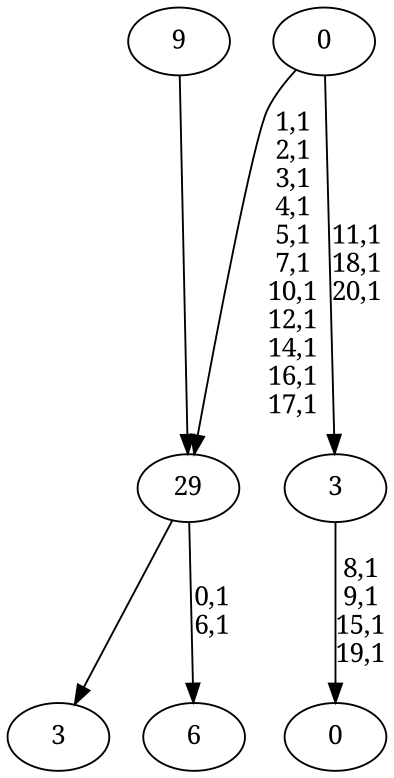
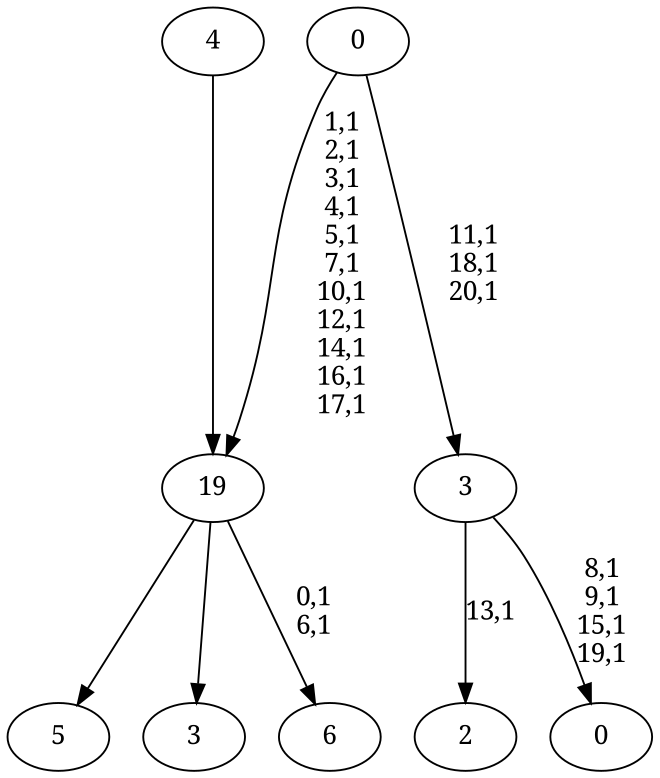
(179, 41) -> (213, 41)
(188, 488) -> (213, 488)
none -> (58, 737)
none -> (466, 737)
